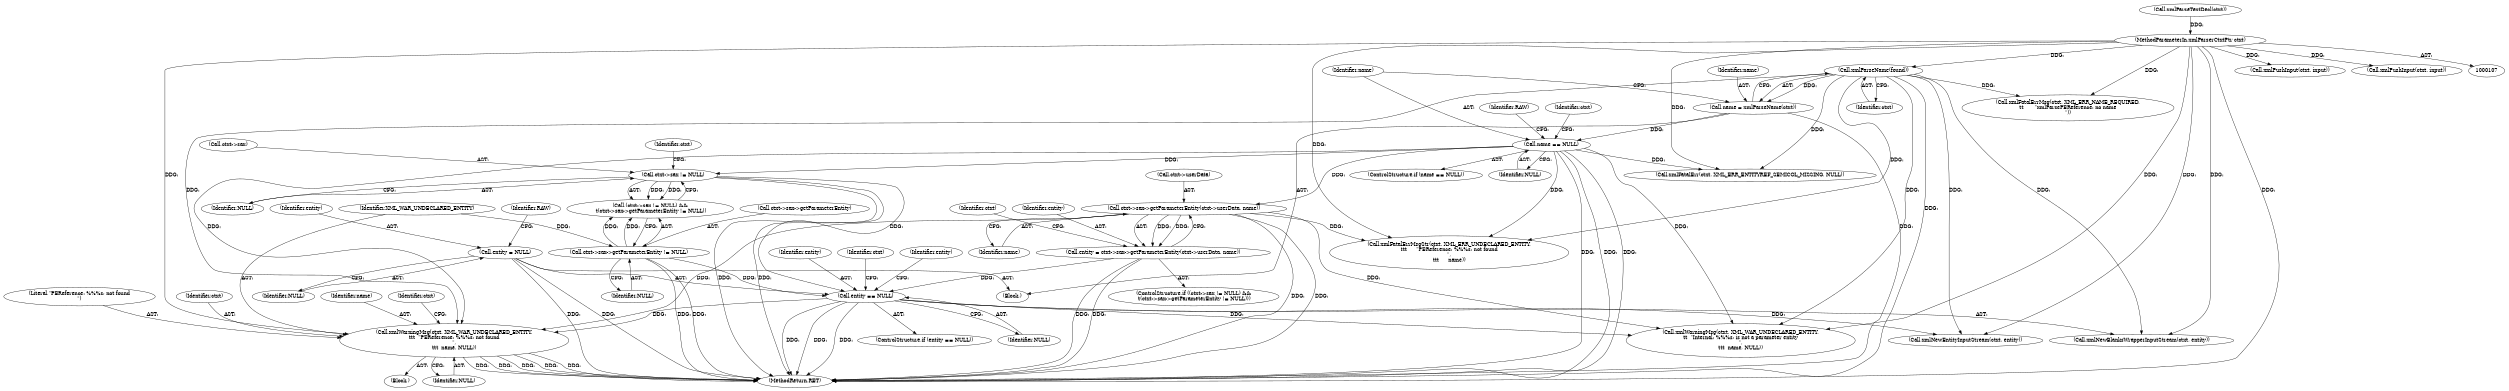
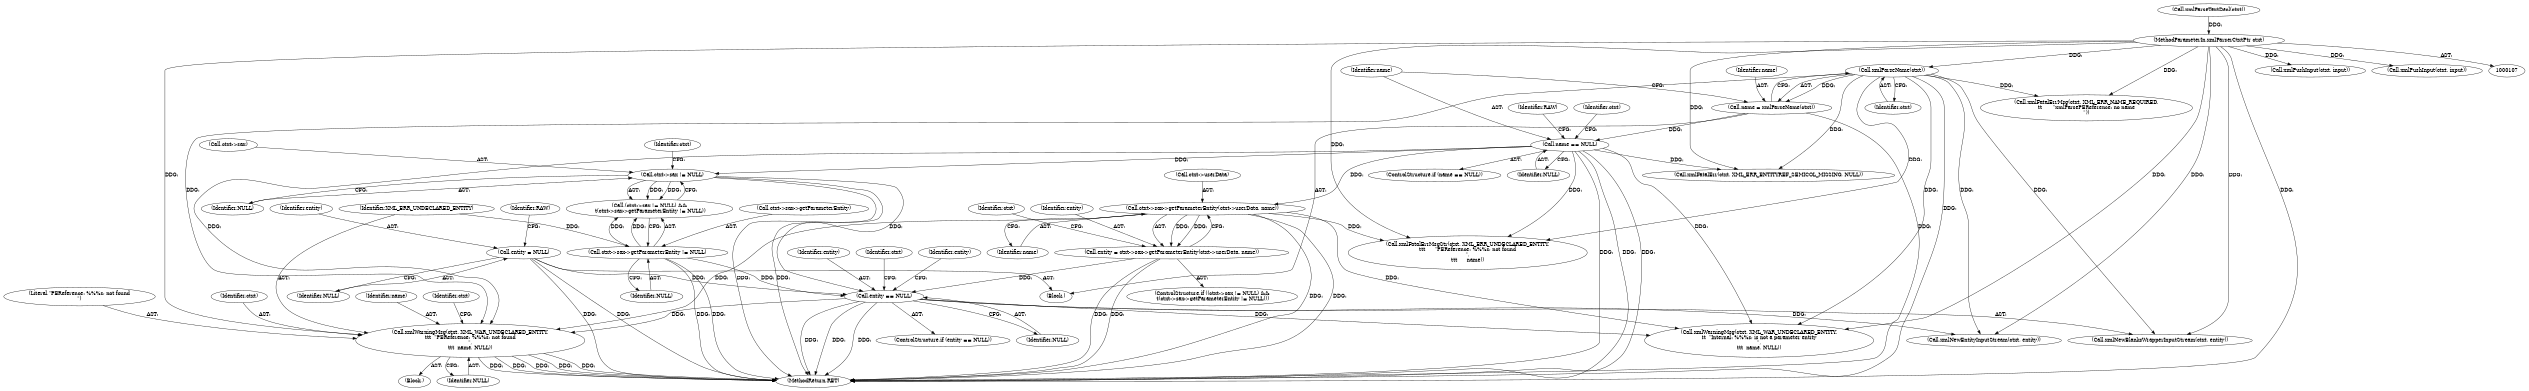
(1873, 71) -> (1892, 71)
(417, 209) -> (417, 209)
(682, 278) -> (700, 278)
